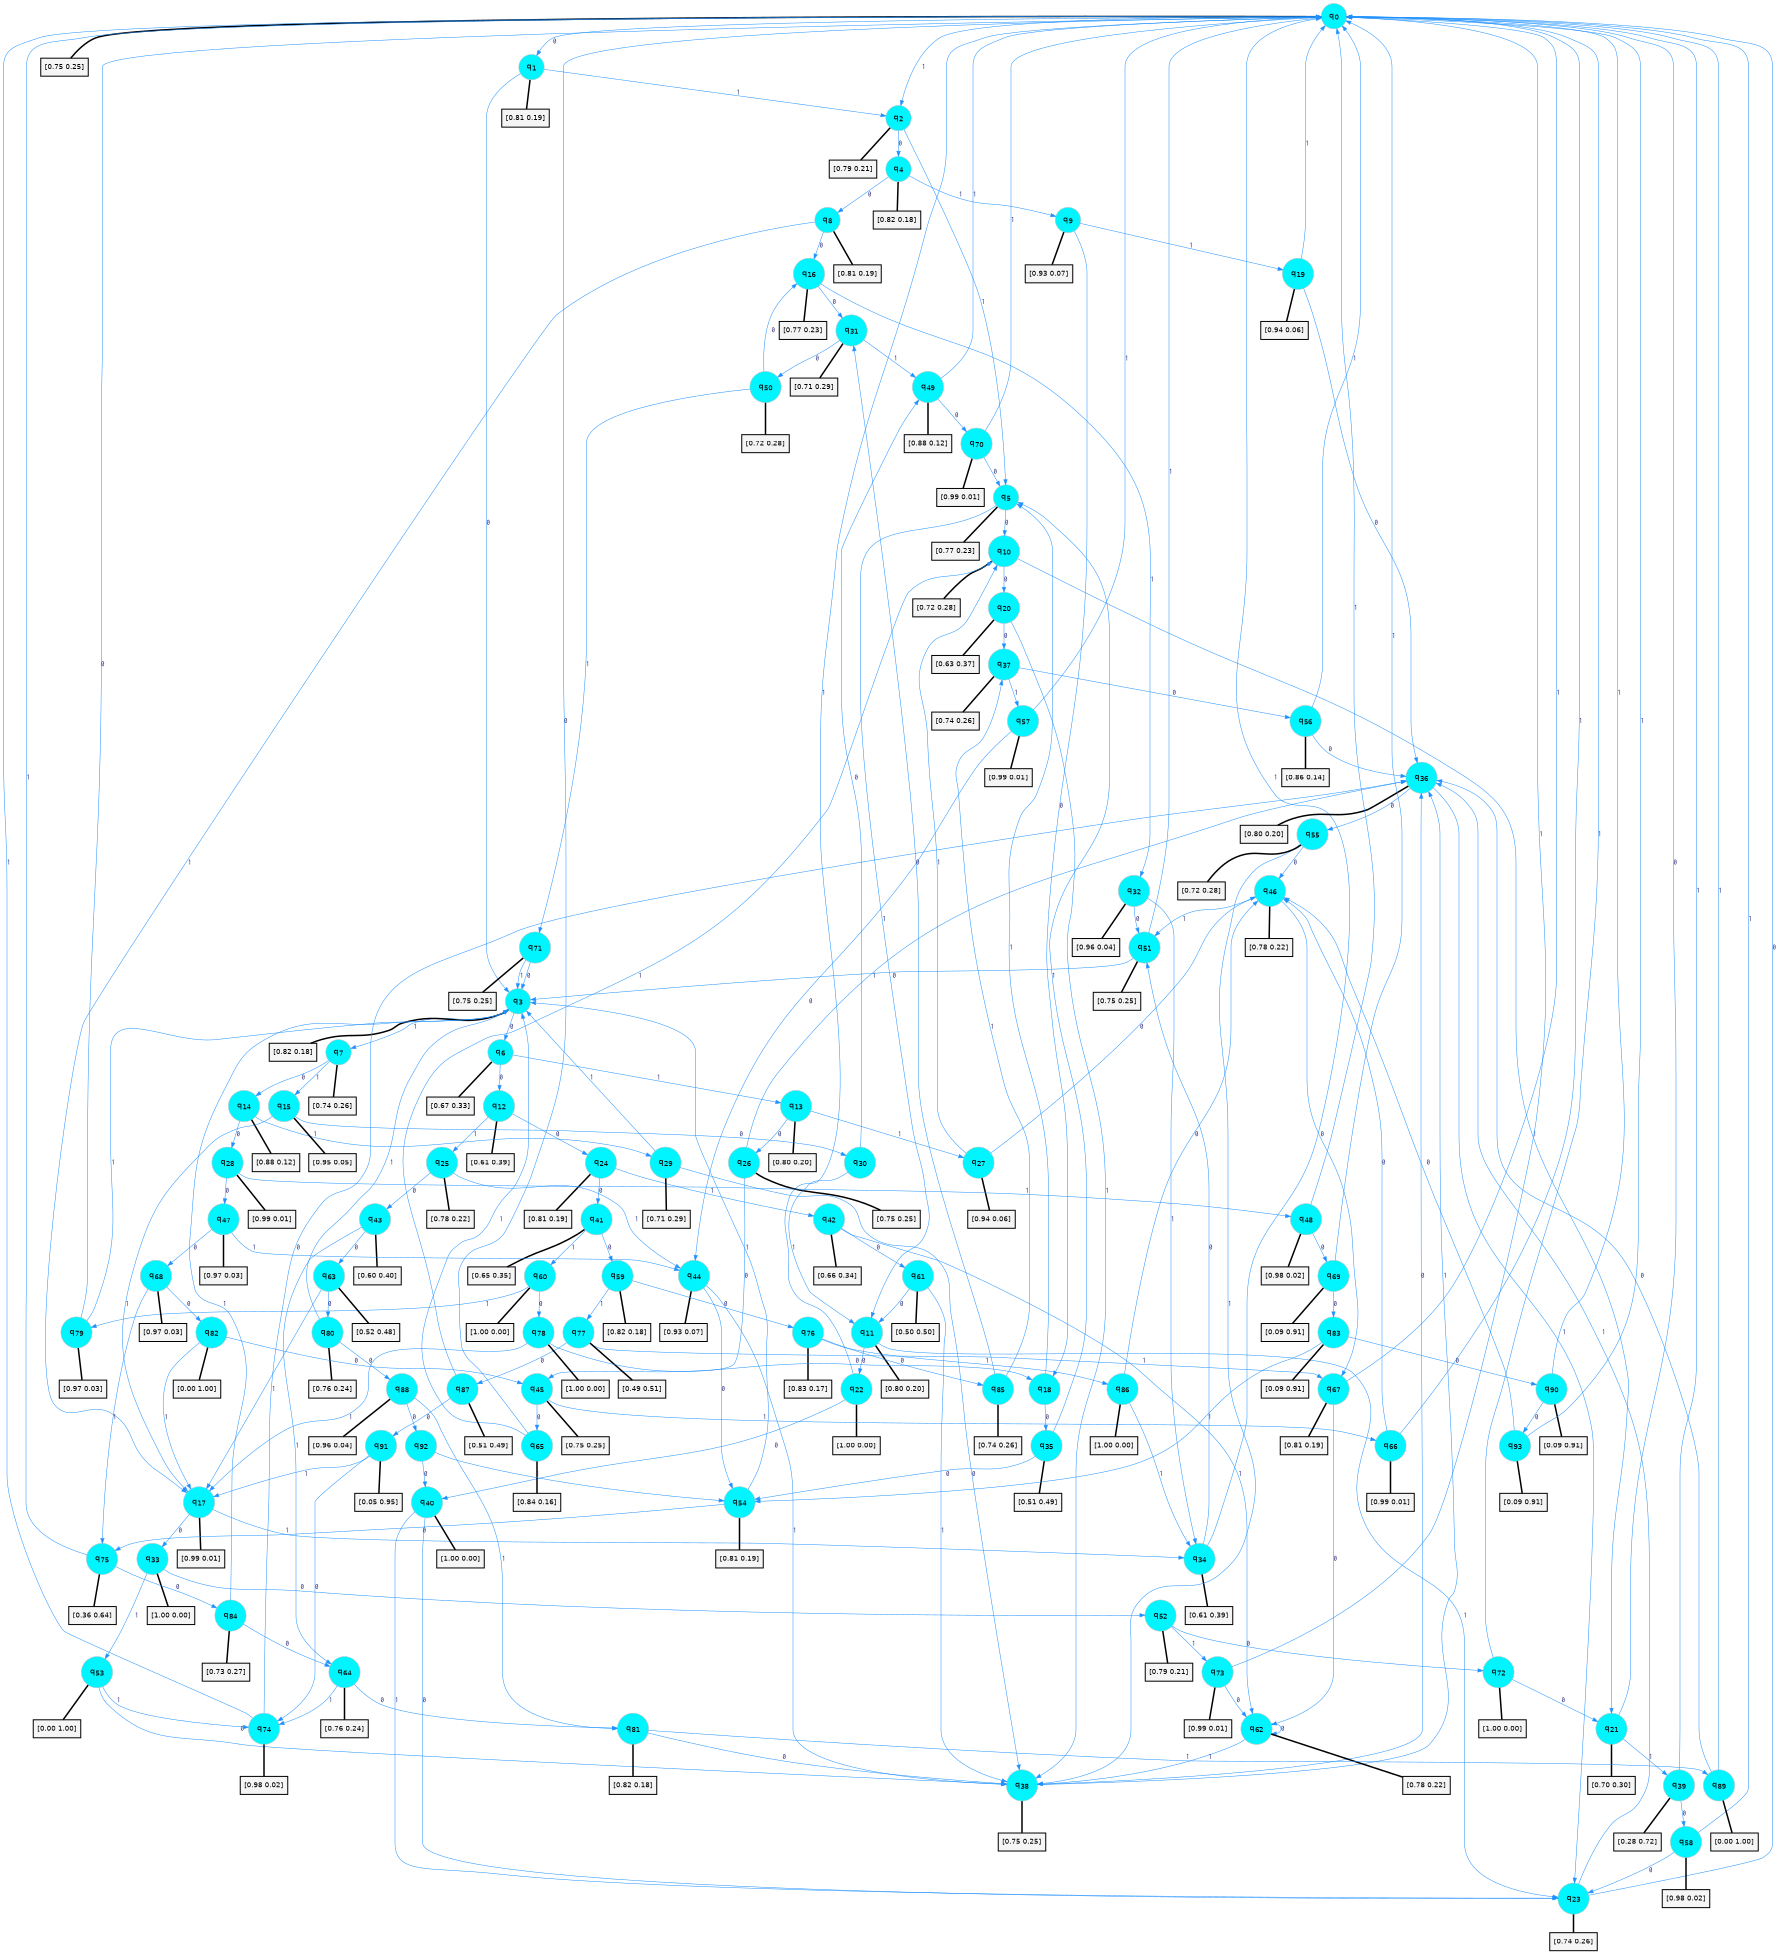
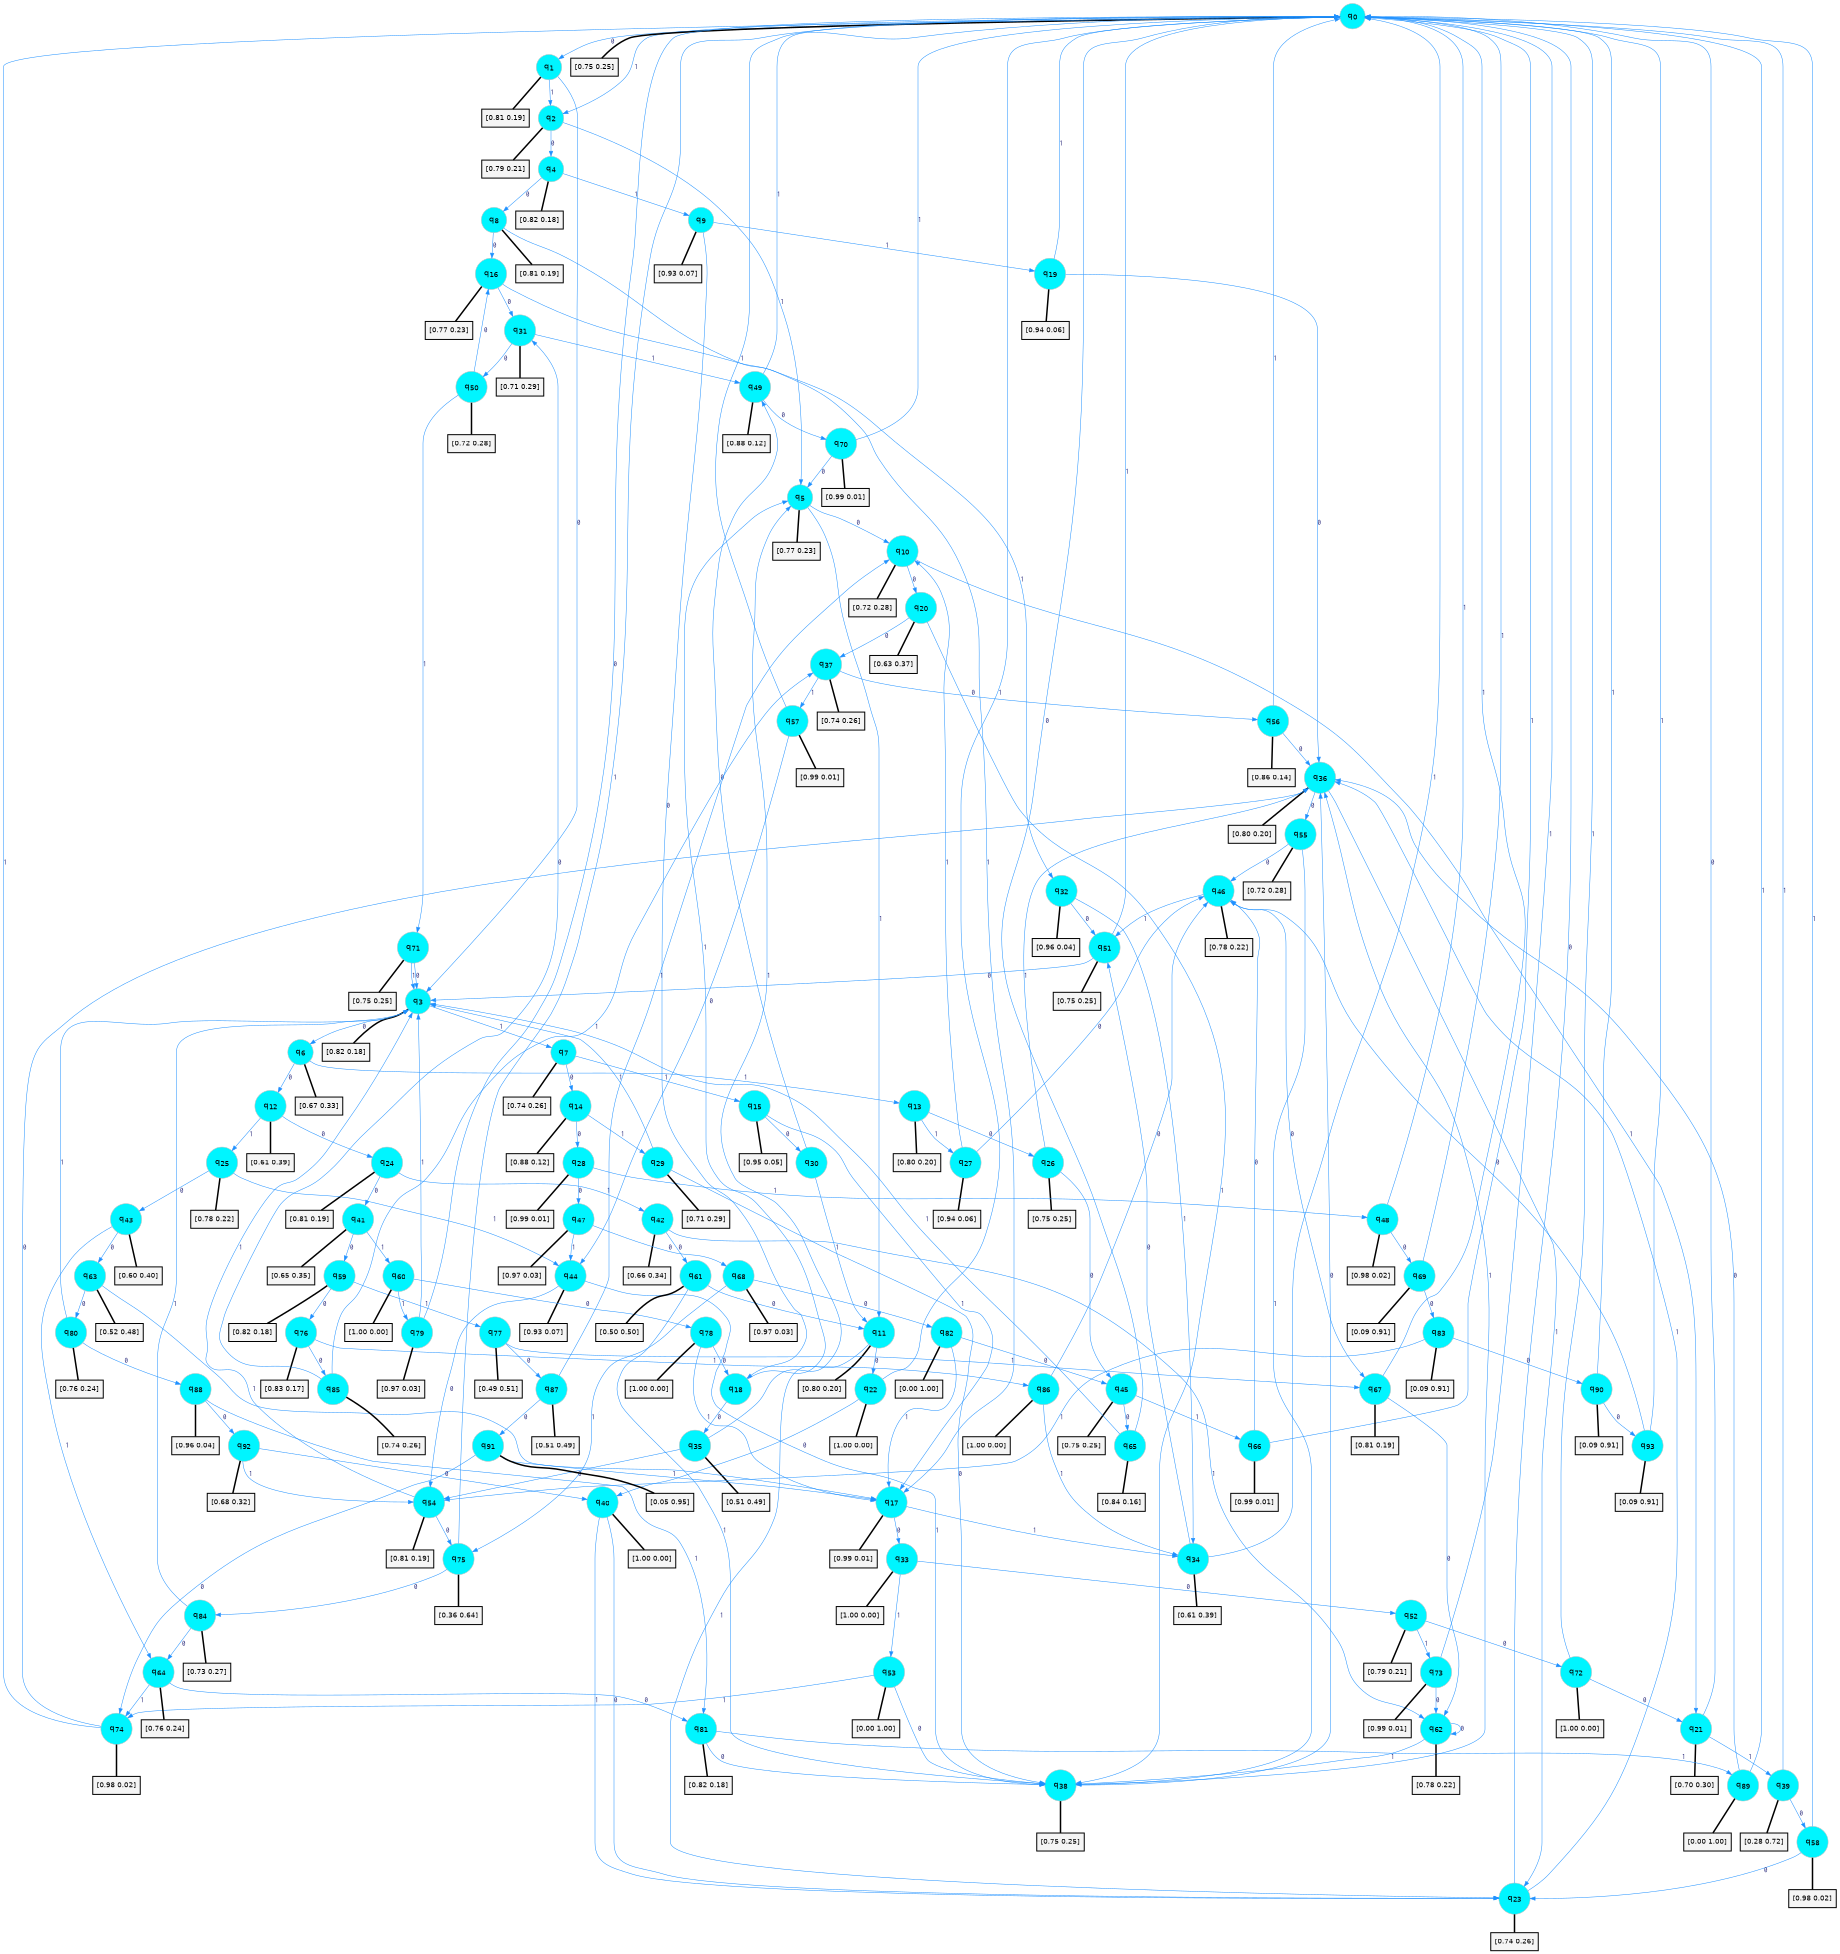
none -> (231, 1502)
